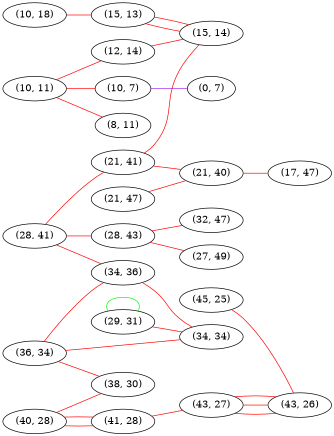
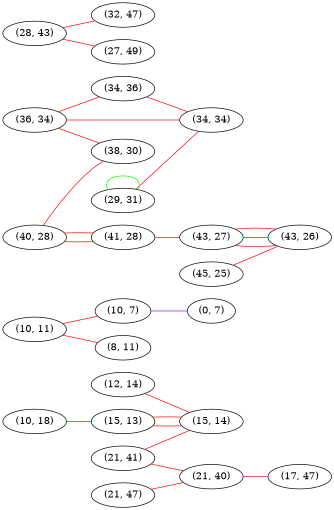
(79, 70) -> none
(35, 236) -> none
